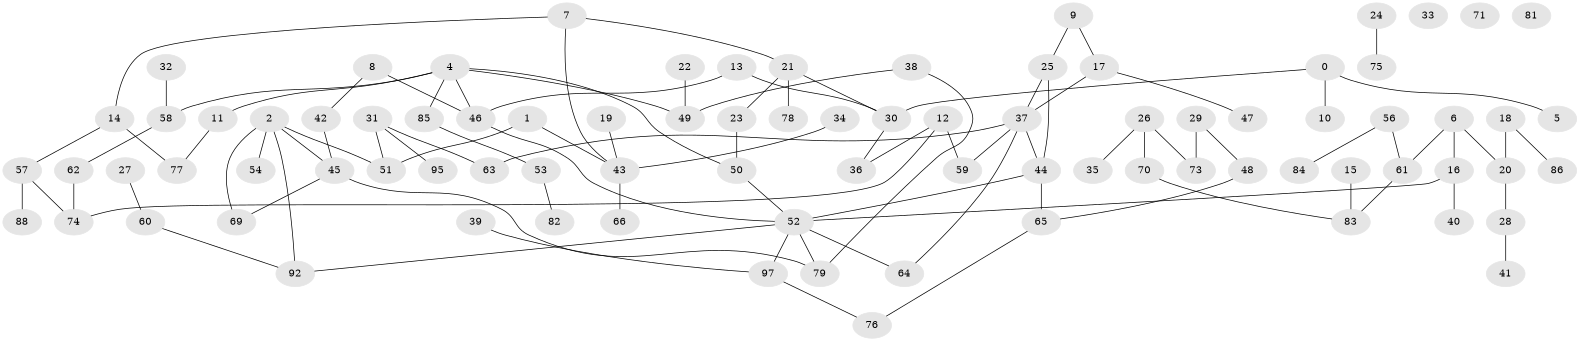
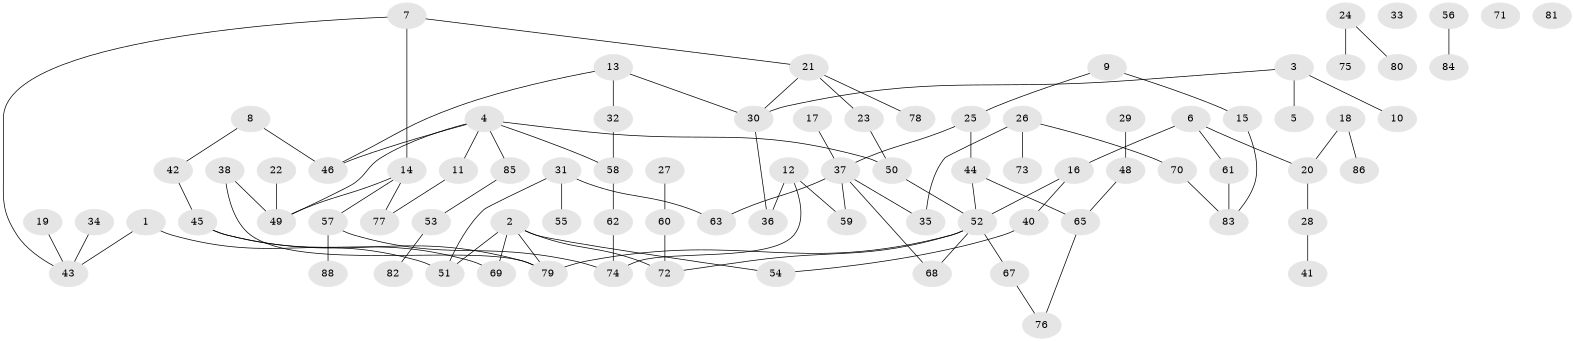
(1086, 42) -> (1176, 91)
(1325, 67) -> (1294, 67)
none -> (1397, 67)
none -> (613, 93)
(1248, 119) -> none
(302, 145) -> (529, 248)
(1032, 145) -> (883, 196)
(1196, 145) -> none
(1396, 145) -> none
(438, 171) -> (562, 222)
none -> (341, 196)
(625, 196) -> none
(476, 222) -> none
(620, 222) -> none
none -> (906, 258)
(295, 274) -> (665, 274)
(768, 274) -> (1010, 274)
(904, 274) -> (932, 274)
